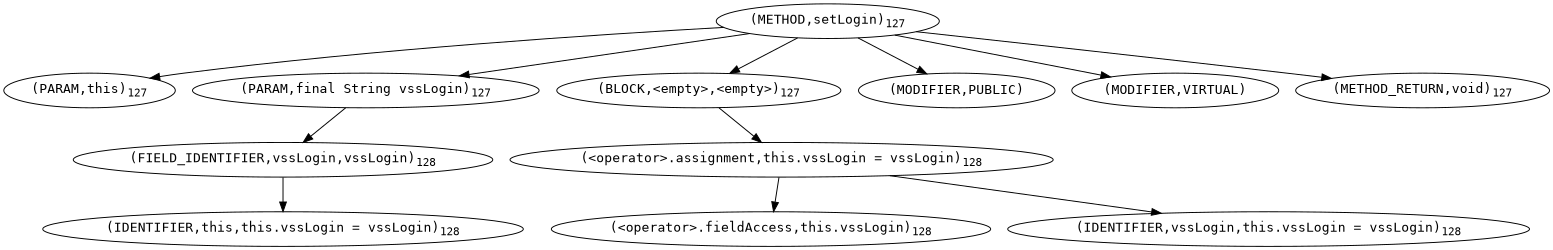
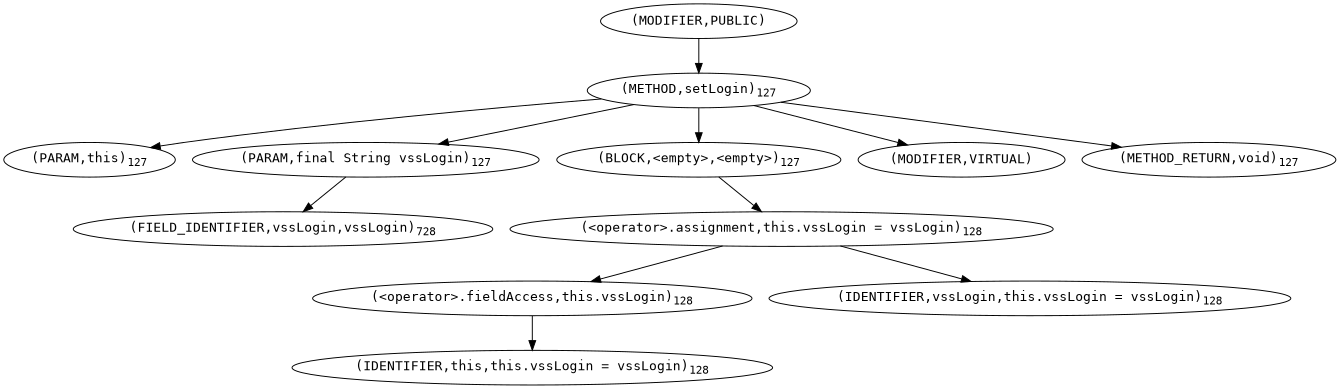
(888, 54) -> (699, 51)
(426, 158) -> (426, 228)
(283, 190) -> (532, 328)
